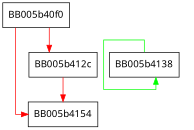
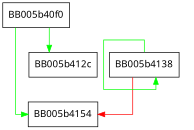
(49, 36) -> (49, 36)
(16, 74) -> (16, 74)
(63, 86) -> (133, 110)
